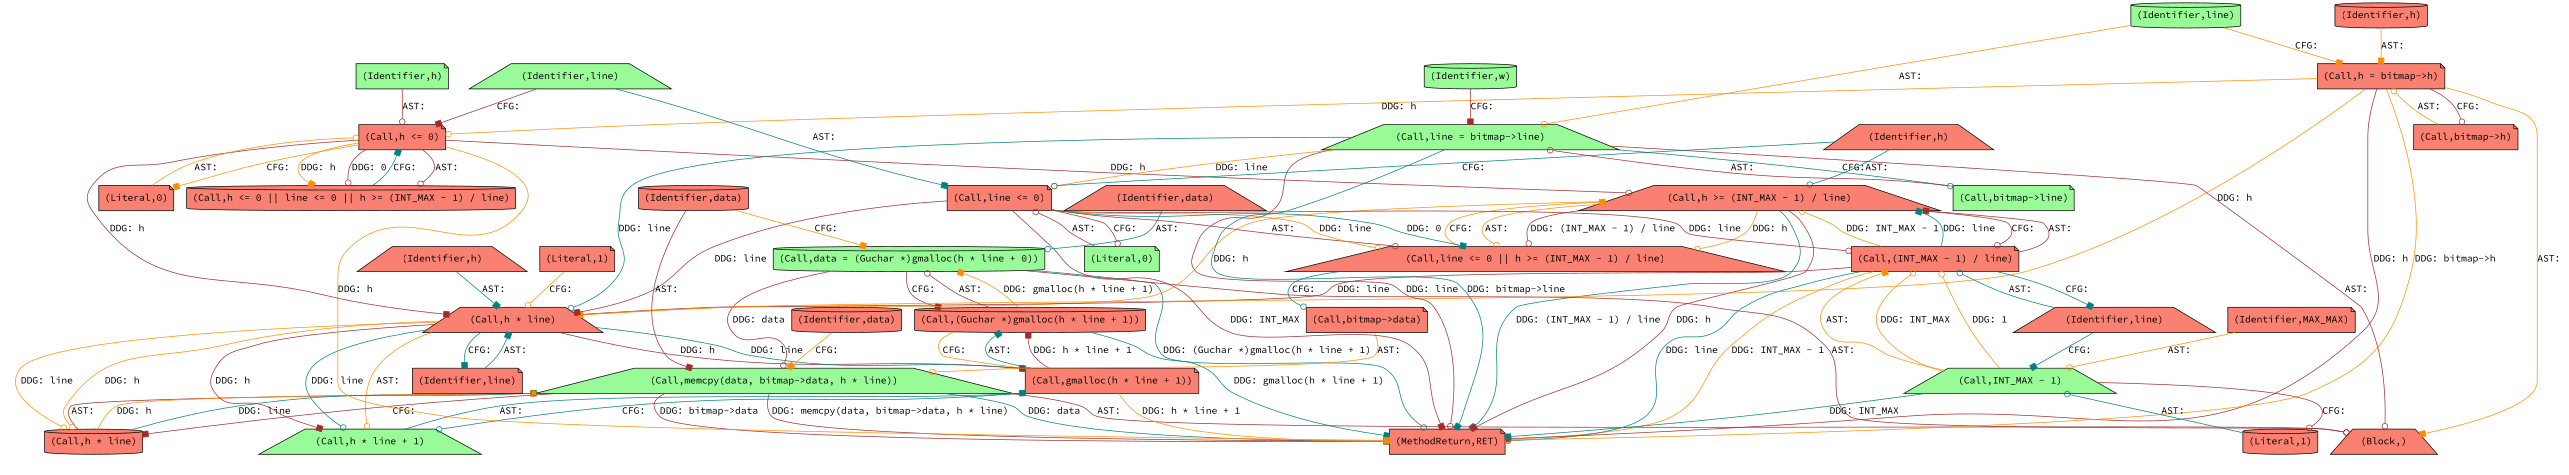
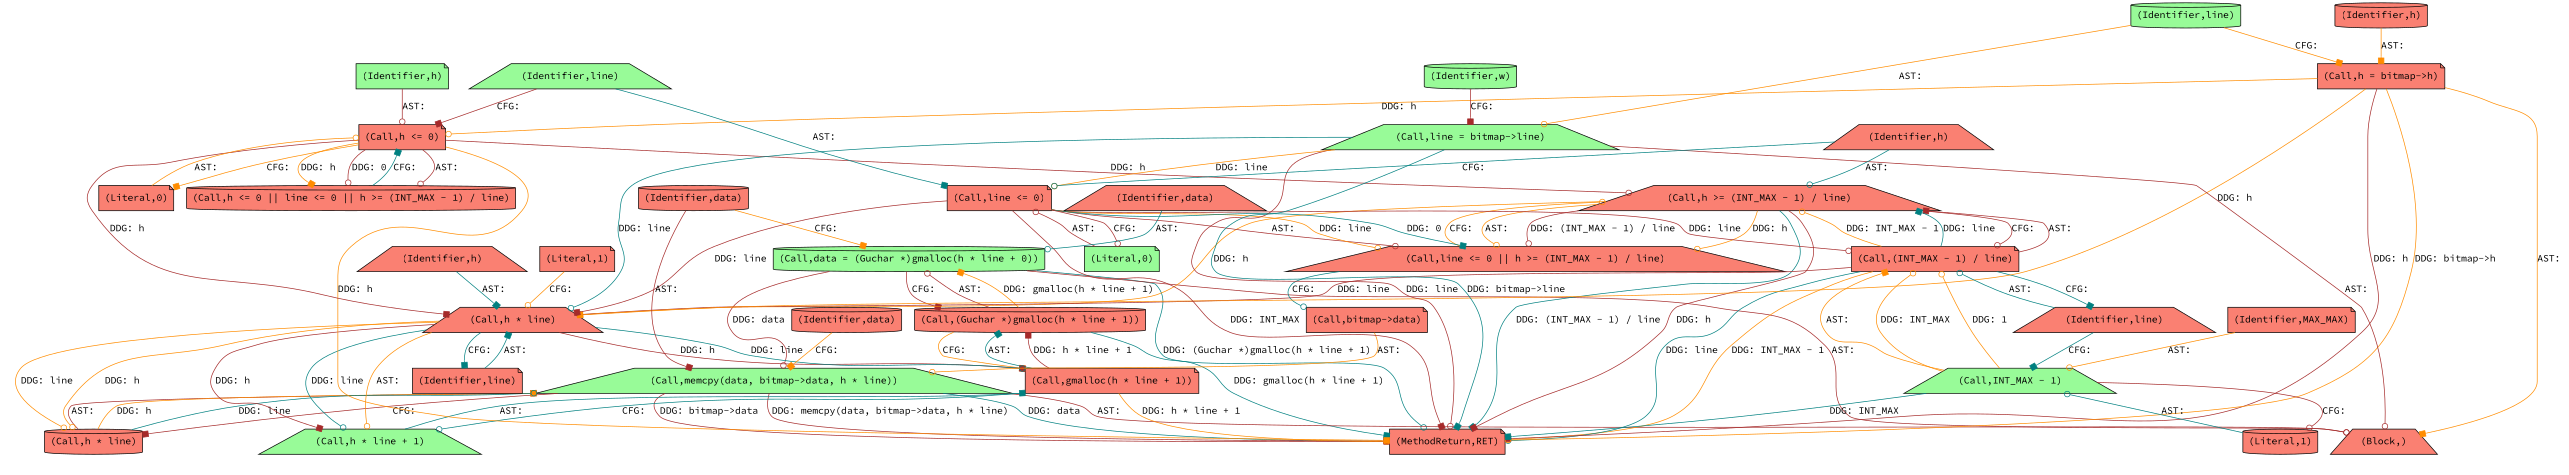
(2466, 137) -> none
(2014, 198) -> none
(1466, 216) -> (1466, 216)
